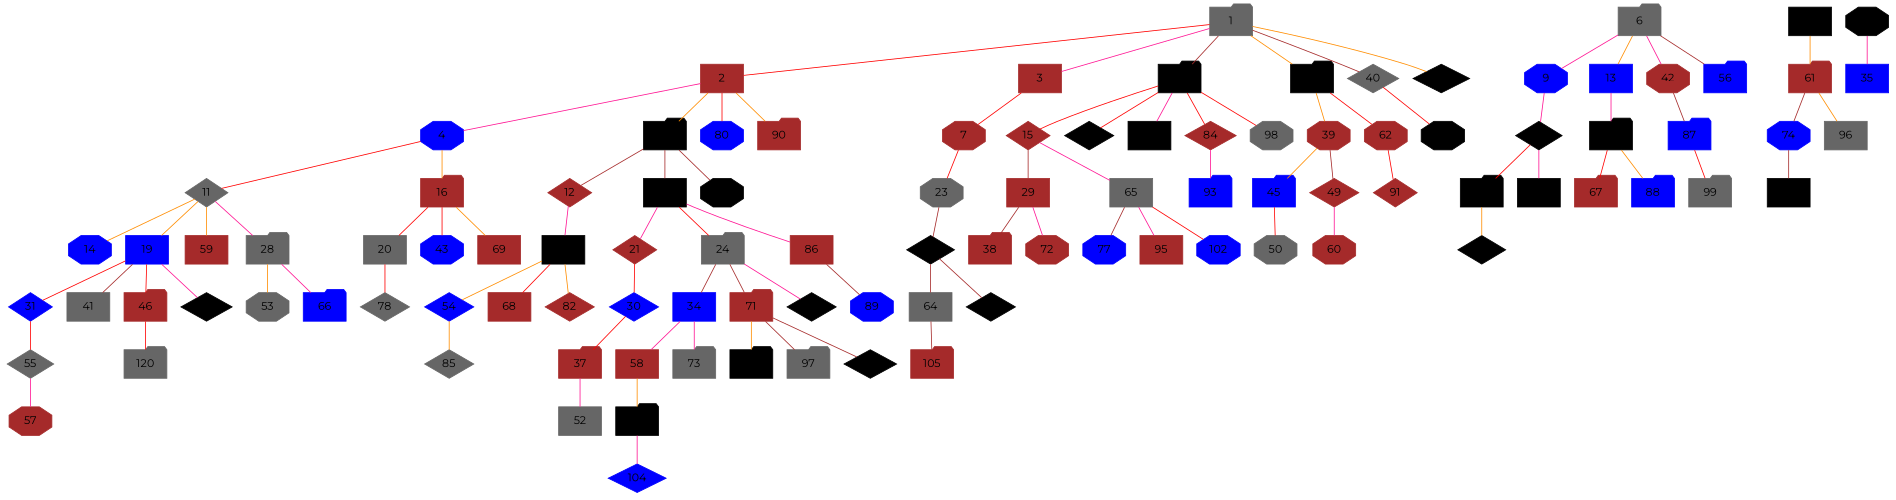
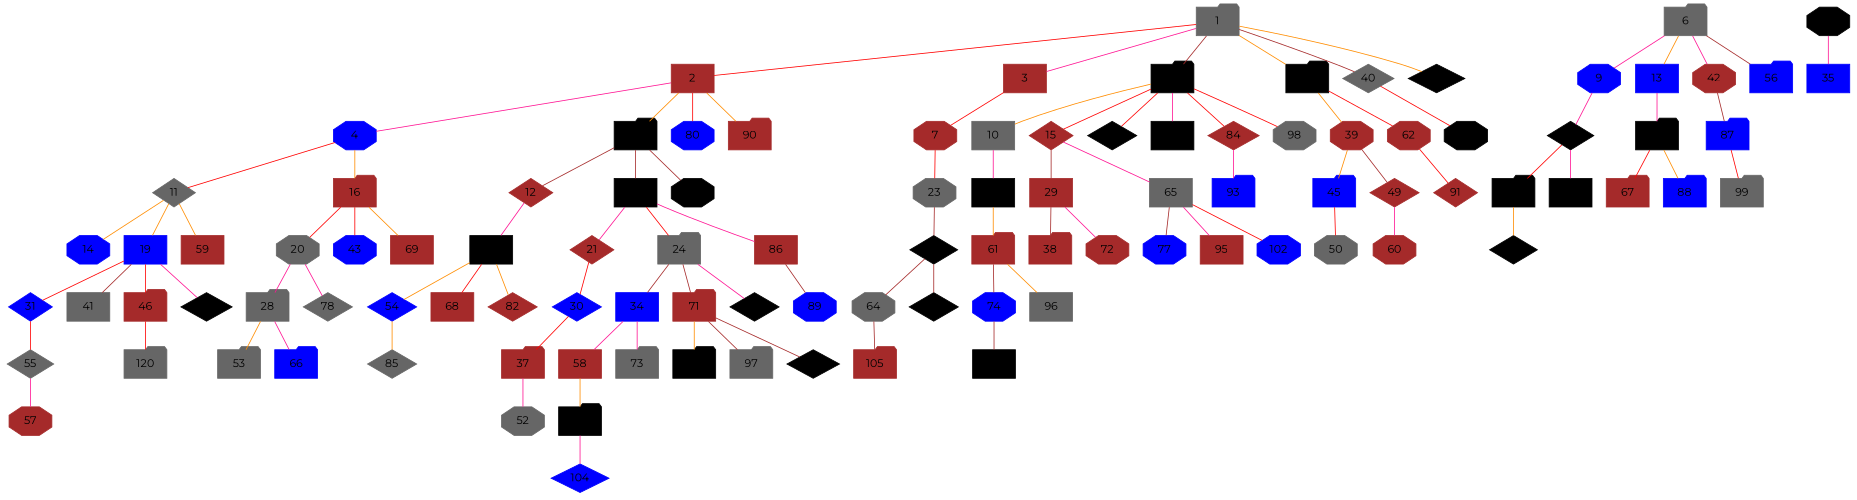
none -> (993, 136)
(234, 218) -> (283, 278)
(385, 250) -> (298, 250)
(385, 278) -> (314, 280)
(268, 307) -> (239, 364)
(931, 307) -> (873, 307)
(580, 421) -> (523, 421)
